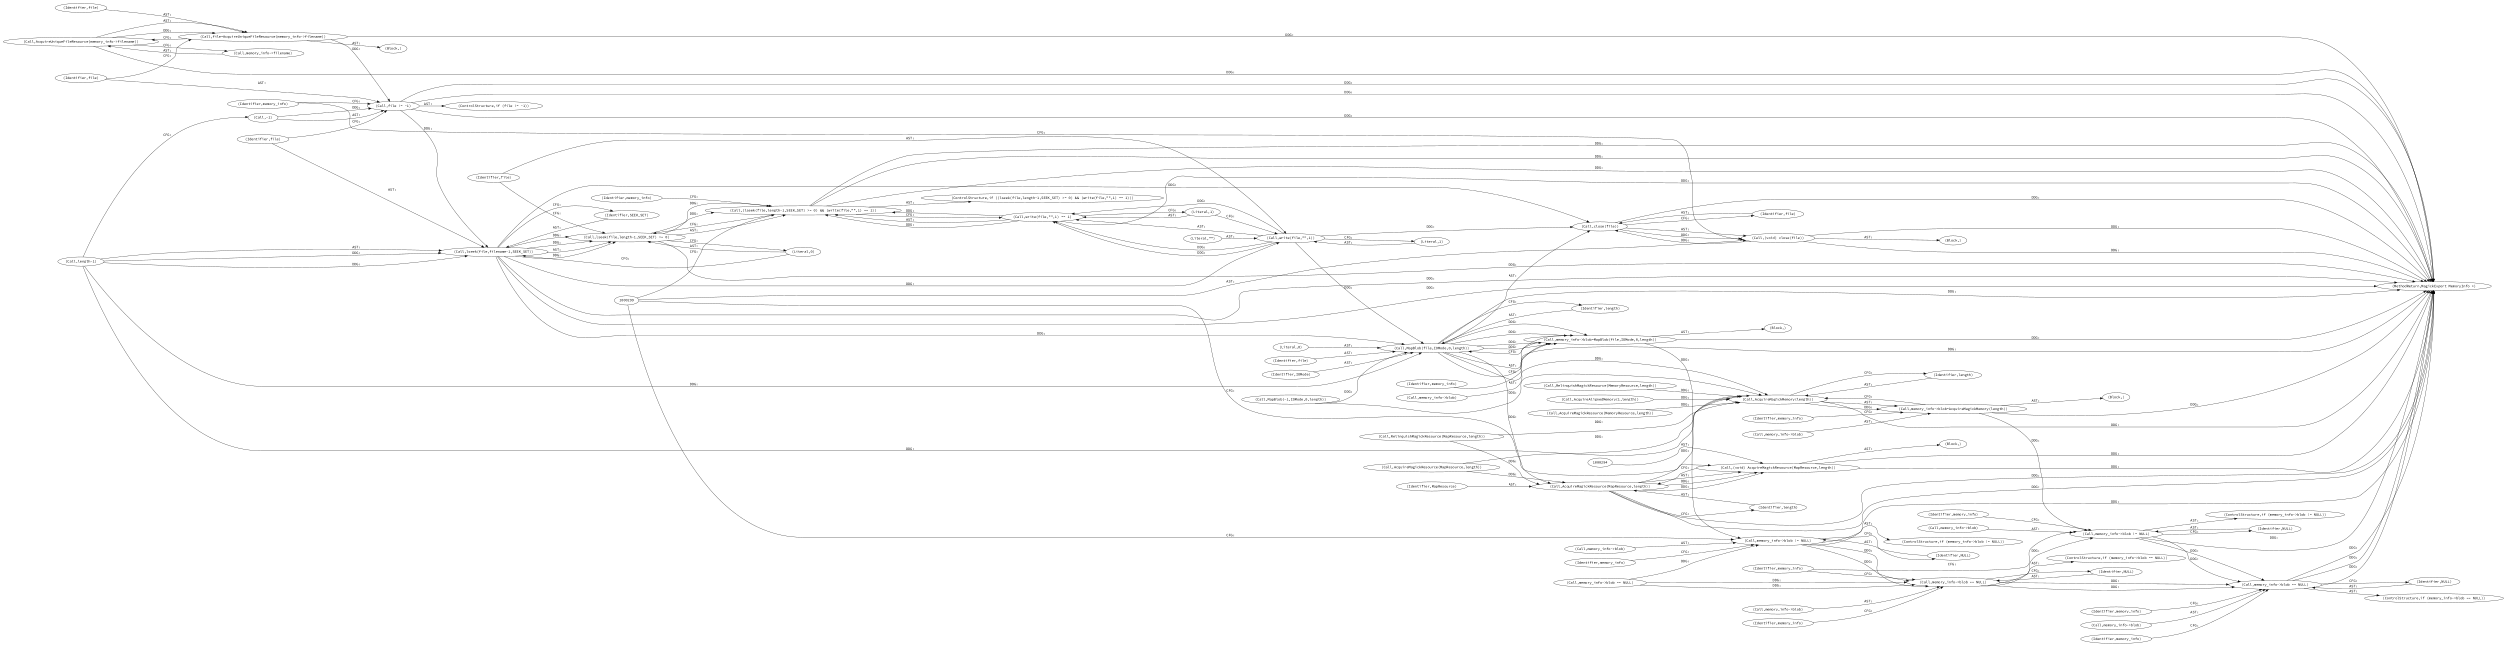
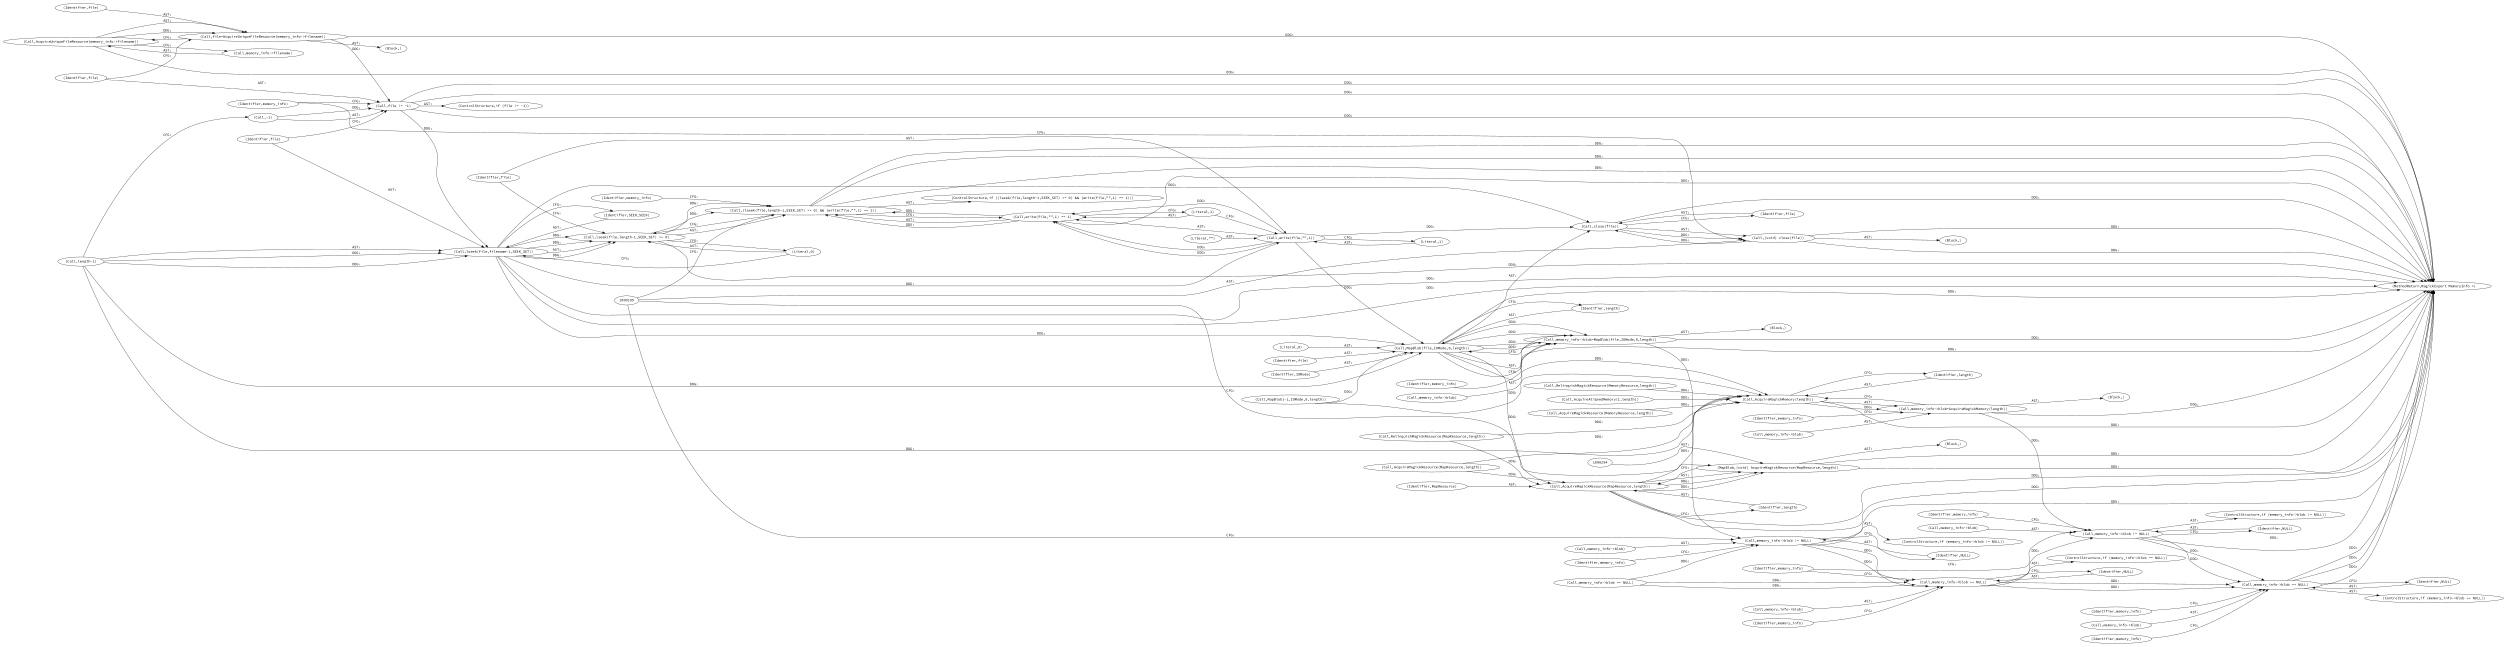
(627, 215) -> (627, 215)
(1778, 468) -> (1778, 468)
